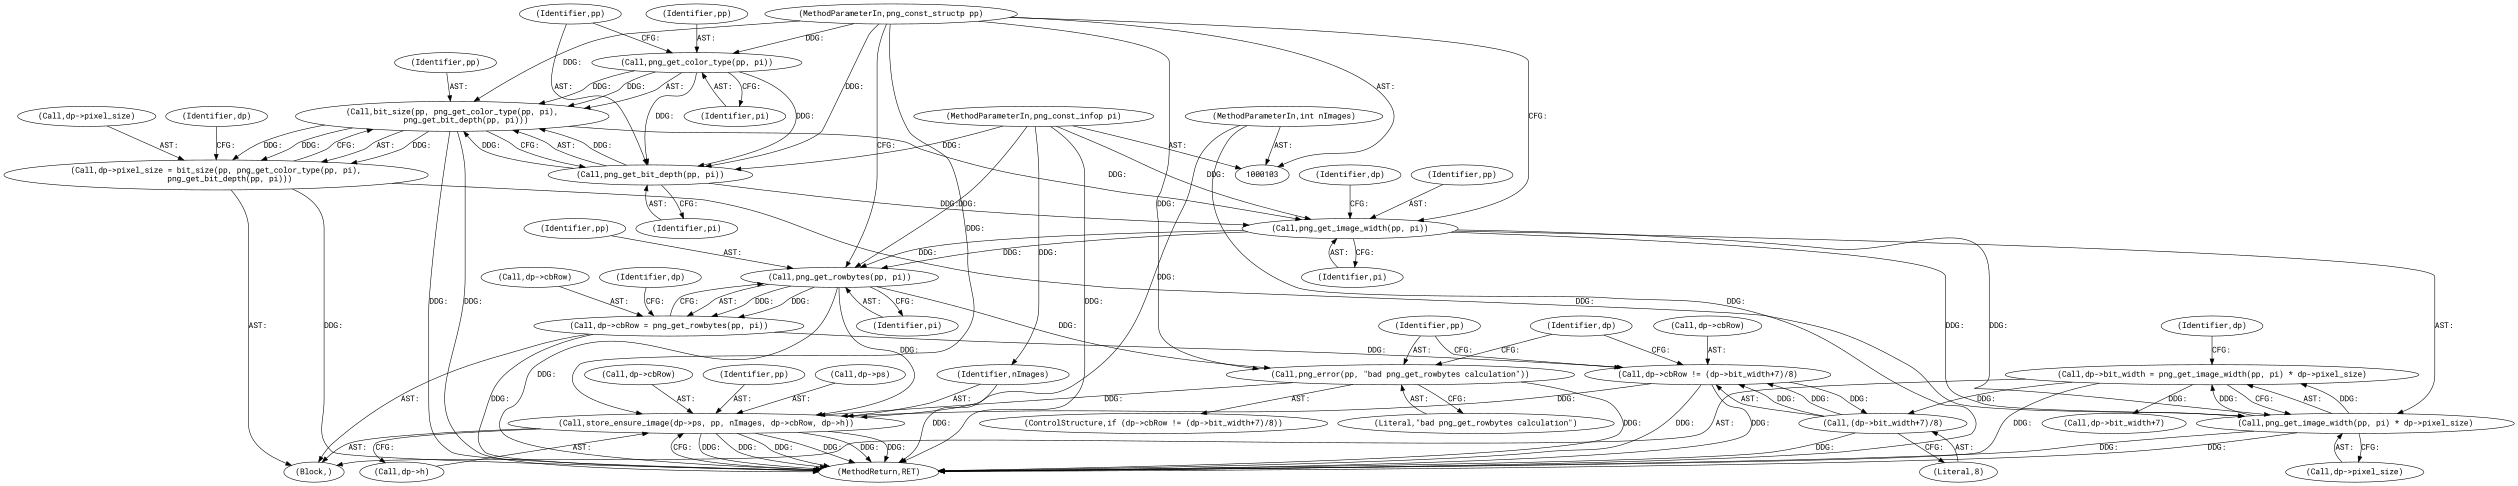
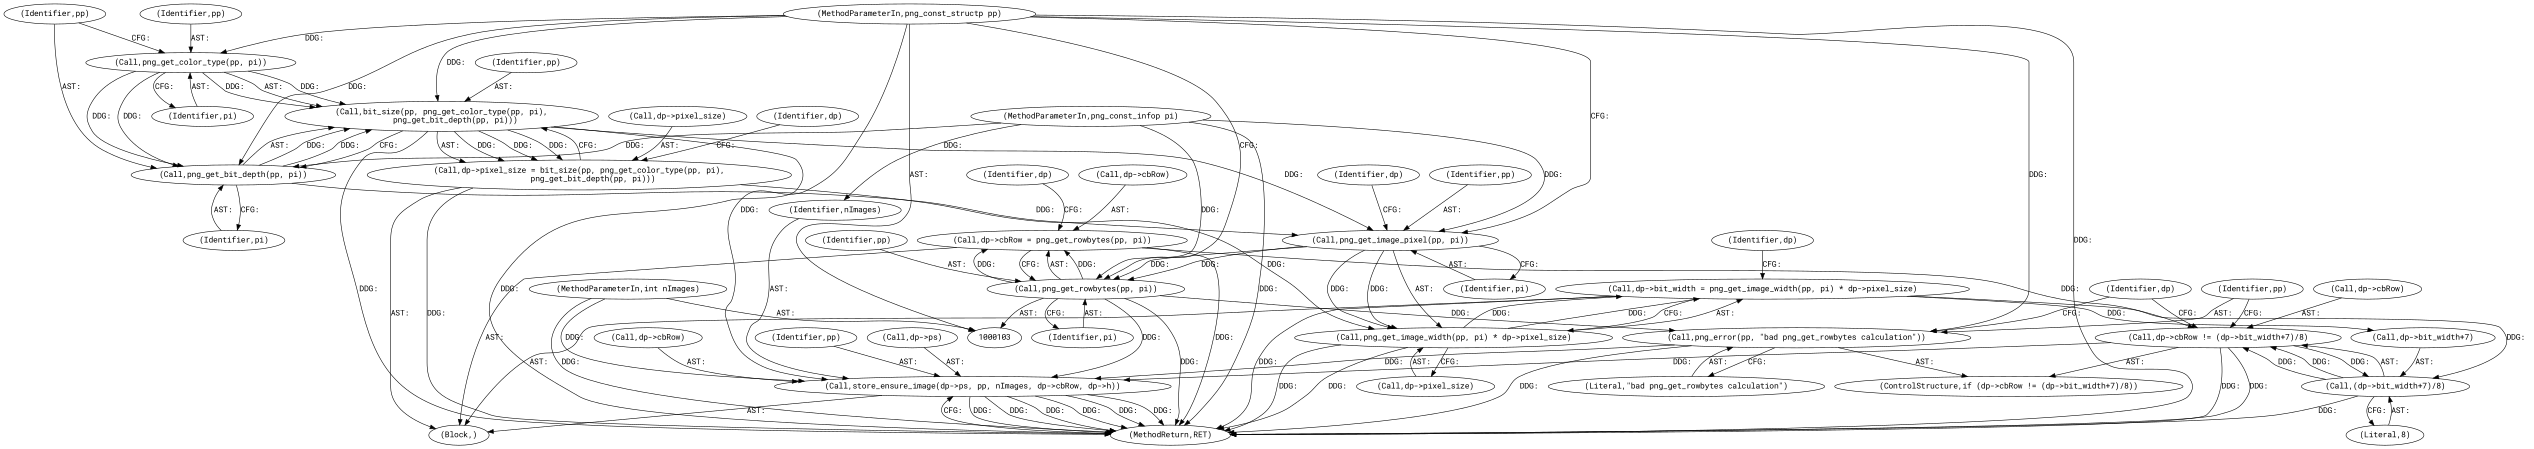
(1155, 146) -> (1022, 308)
(1350, 229) -> (1390, 240)
none -> (2117, 361)
none -> (2414, 361)
(927, 418) -> (2074, 222)
(402, 472) -> none
